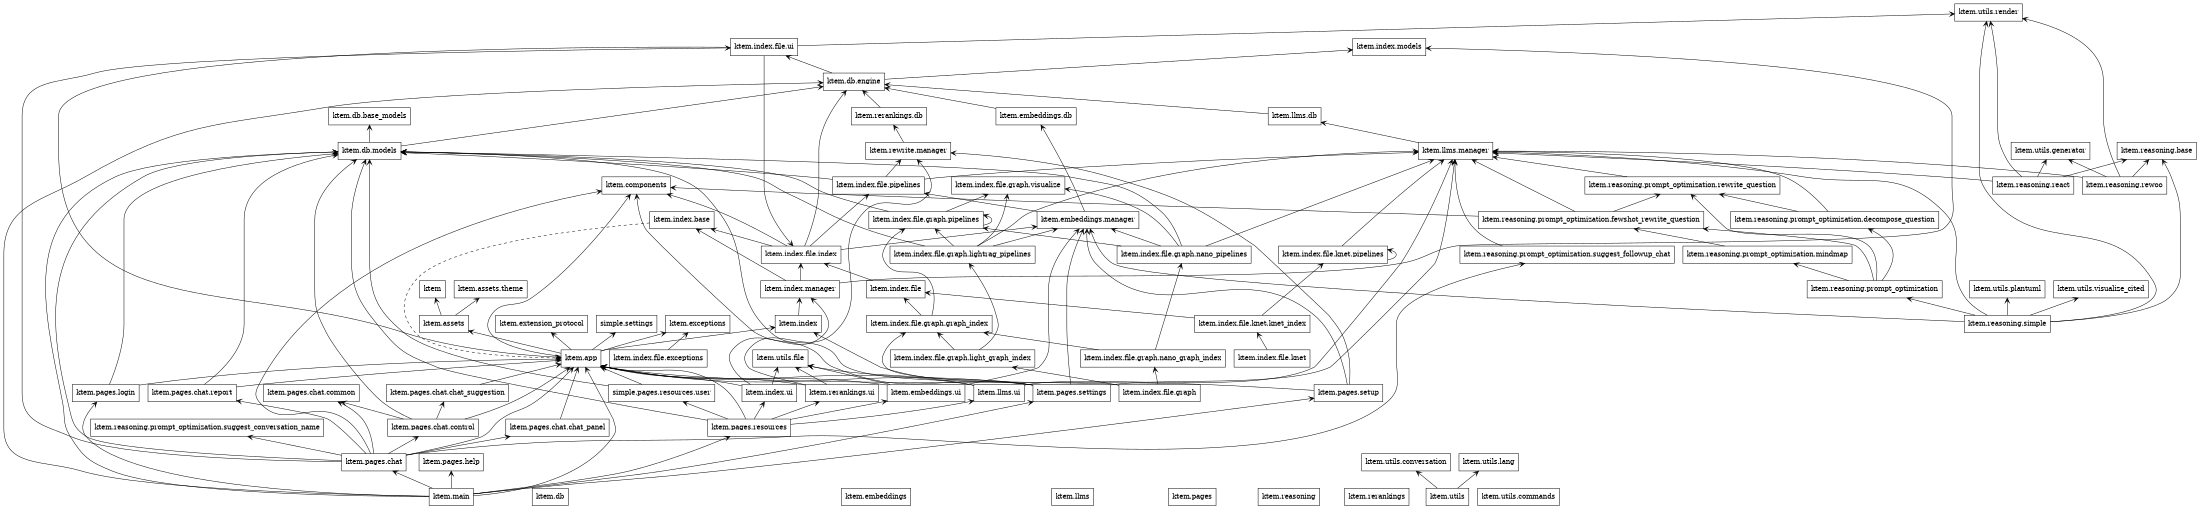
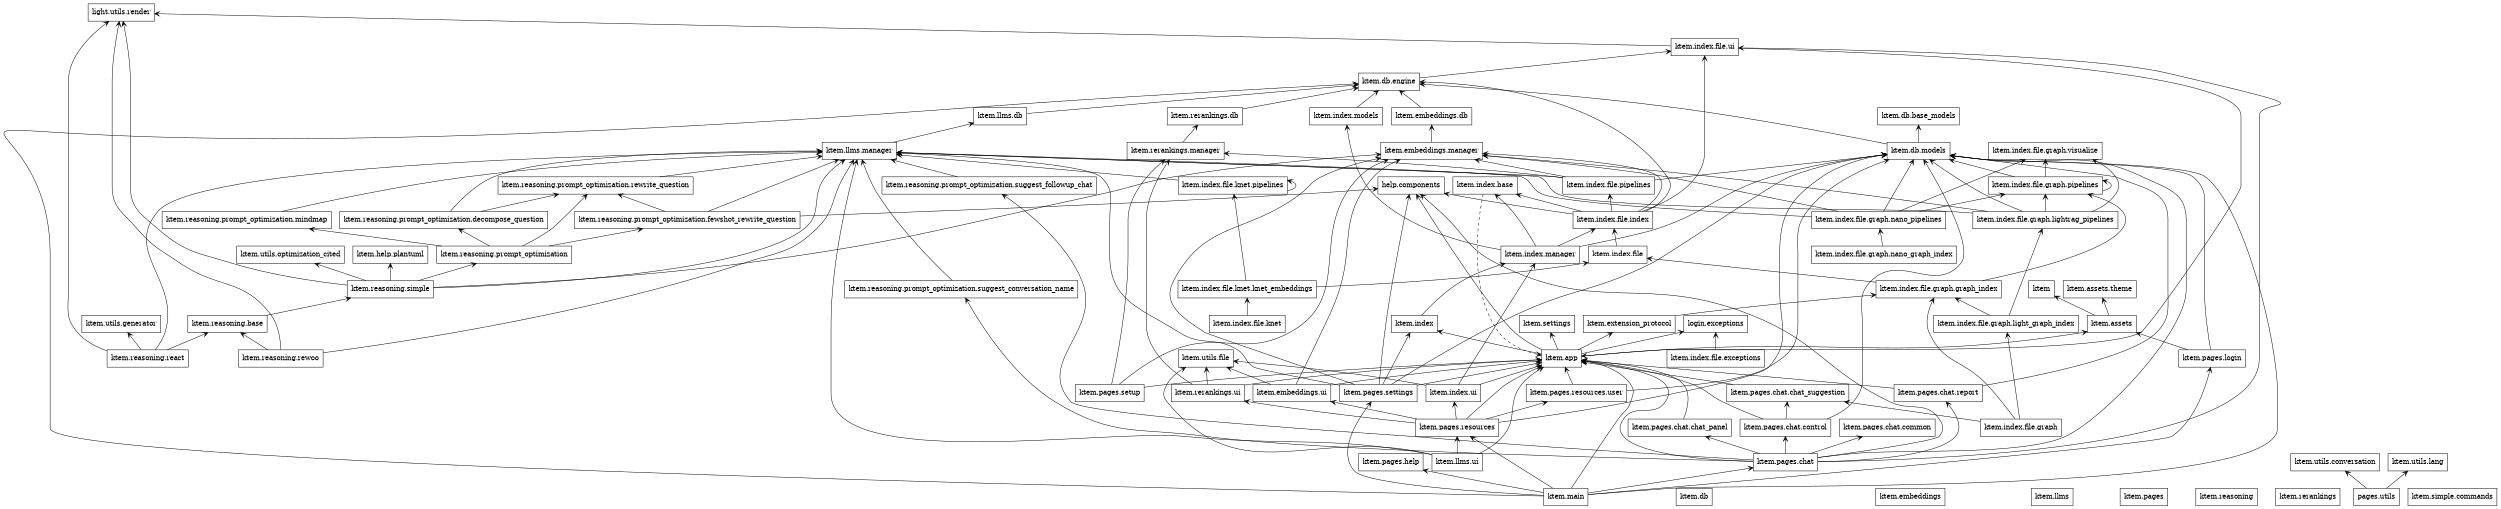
(1989, 12) -> (121, 12)
(1116, 65) -> (1366, 100)
(908, 151) -> (1176, 151)
(764, 152) -> (1705, 152)
(2086, 167) -> none
(636, 185) -> (1411, 185)
none -> (1729, 194)
(983, 203) -> (1523, 169)
none -> (902, 227)
(1682, 238) -> (548, 168)
(2007, 289) -> (390, 255)
(2101, 289) -> (290, 255)
(2175, 291) -> (306, 307)
(627, 324) -> (1547, 324)
(698, 324) -> (1716, 324)
(1252, 324) -> (1247, 289)
(1044, 342) -> (1773, 304)
(337, 367) -> (2167, 343)
(1157, 378) -> (1915, 412)
(662, 393) -> (1576, 393)
(375, 411) -> none
(880, 415) -> (1457, 447)
(892, 451) -> none
(1447, 497) -> (2376, 497)
(1519, 497) -> (2452, 497)
